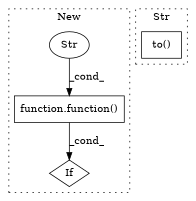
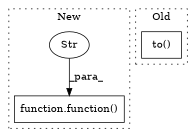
(162, 17) -> (162, 17)
(87, 77) -> (86, 77)
(69, 173) -> none
